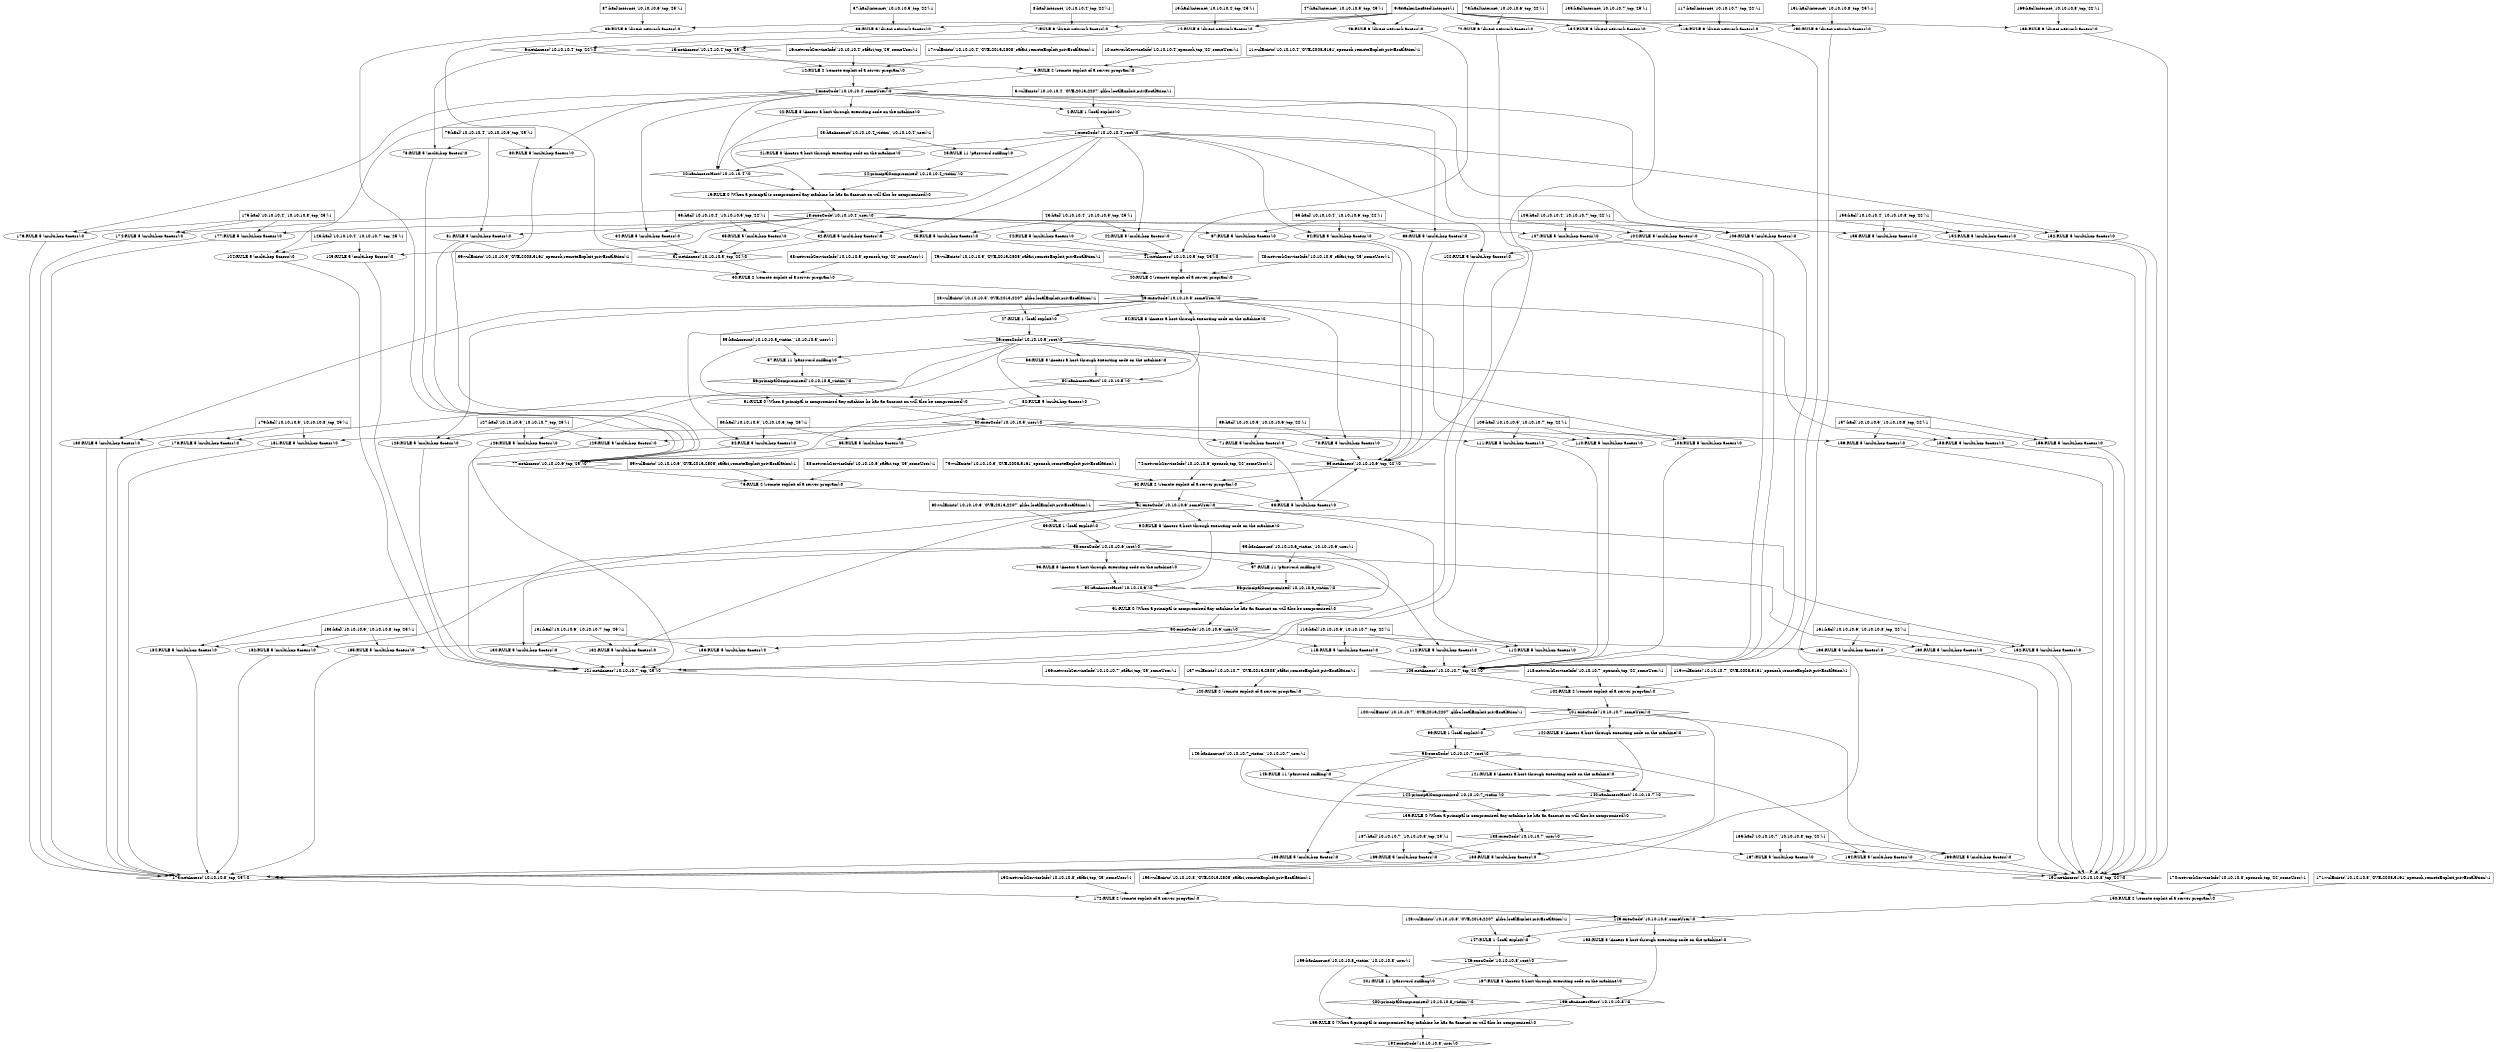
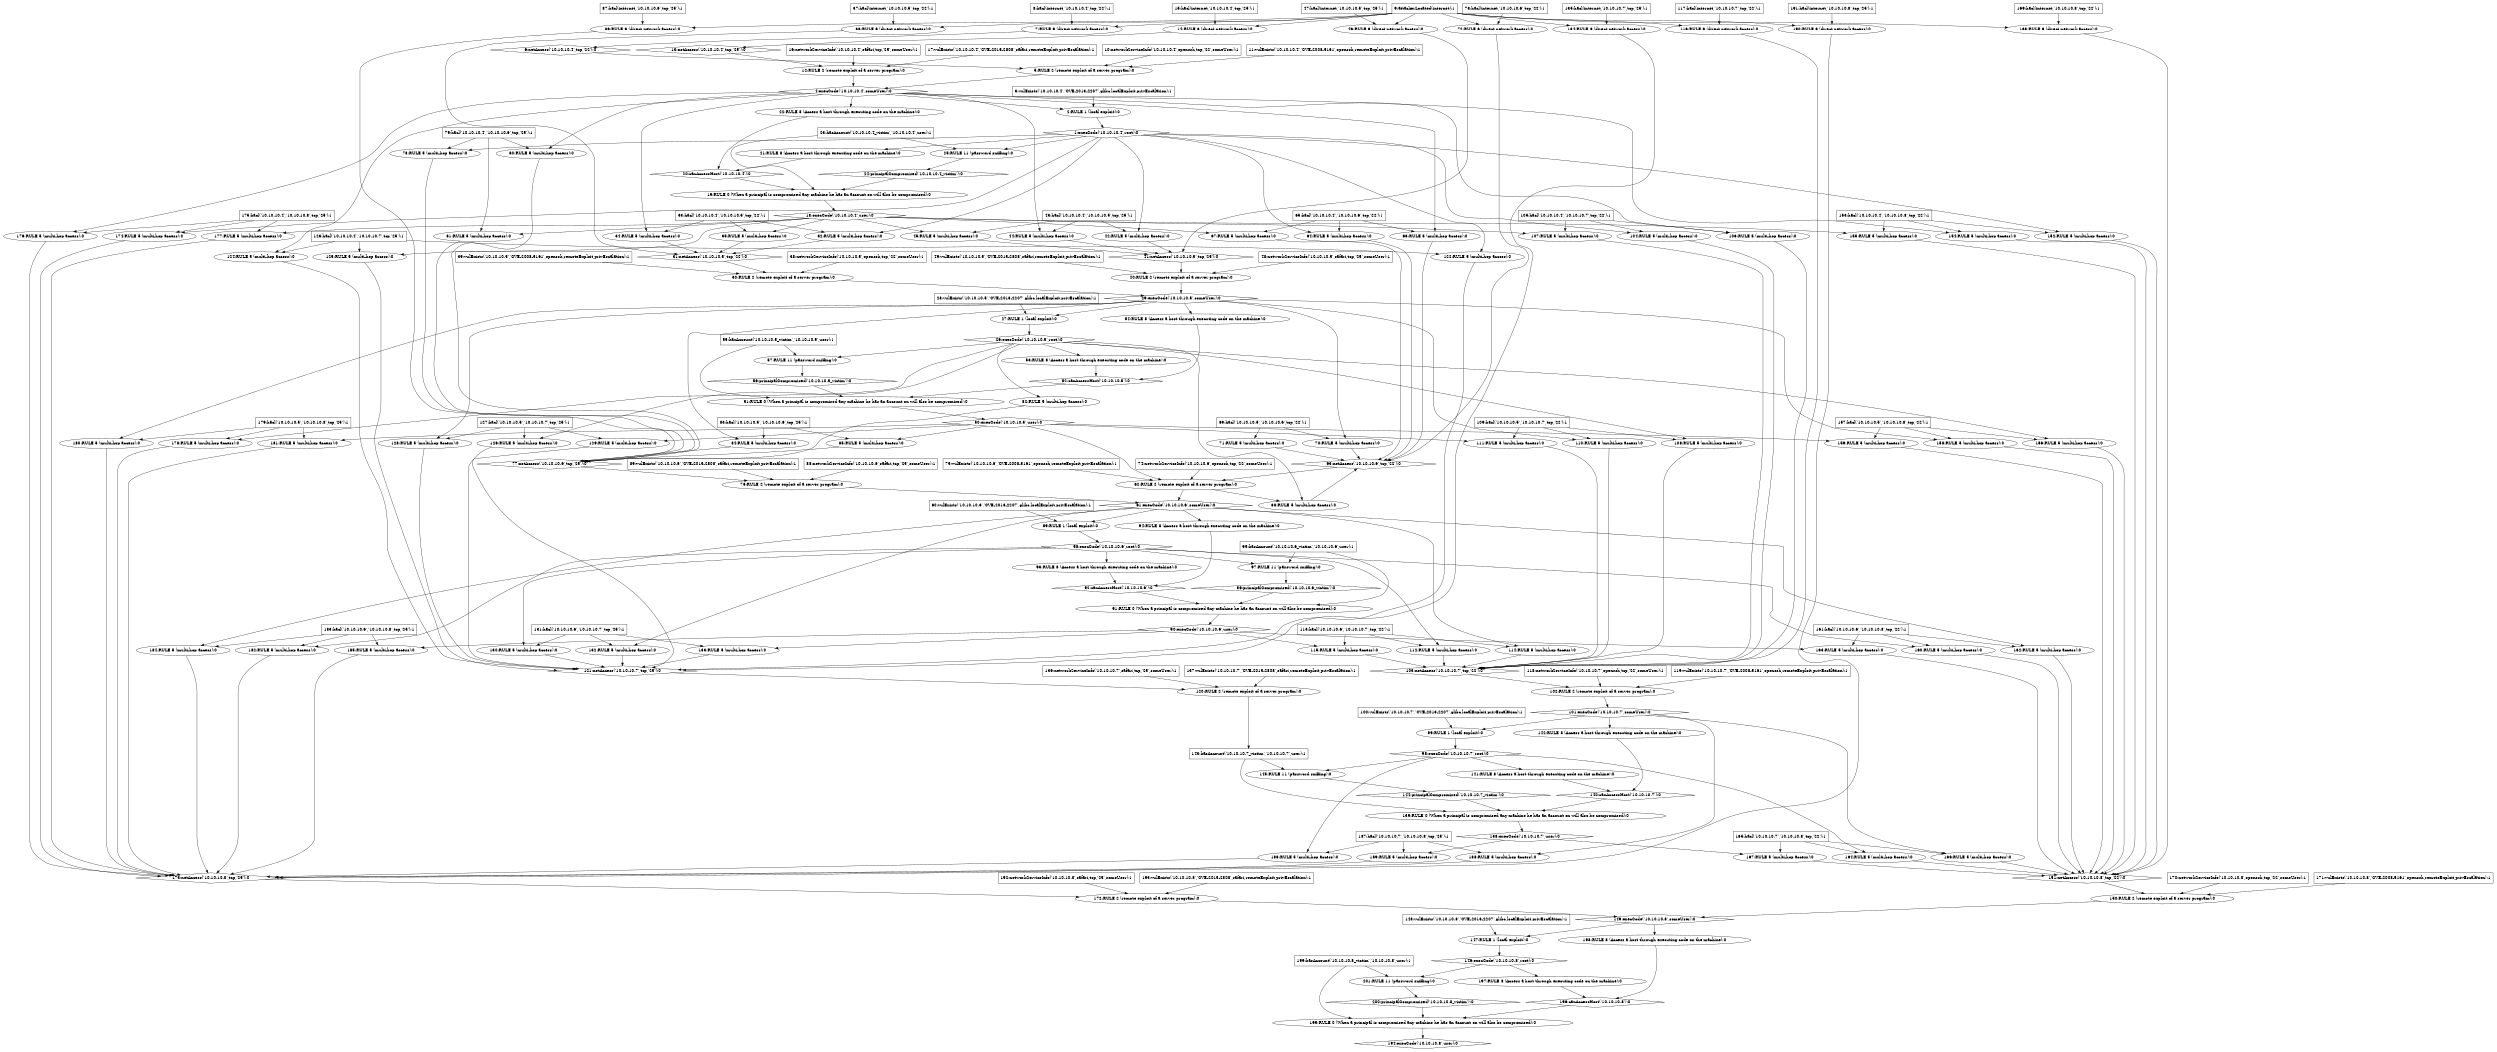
(708, 50) -> (708, 50)
(454, 72) -> (782, 141)
(751, 108) -> (1020, 115)
(1572, 247) -> (921, 247)
(1126, 433) -> (1096, 446)
(1436, 702) -> (1249, 721)
